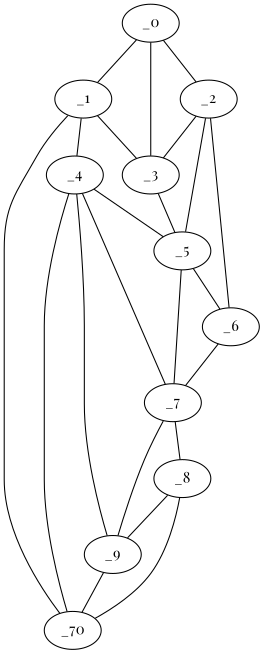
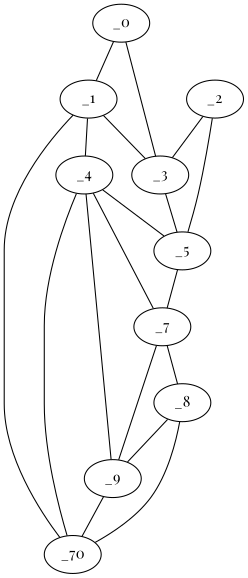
(180, 61) -> none
(231, 327) -> none
